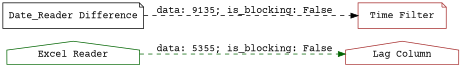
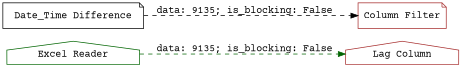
(73, 16) -> (73, 16)
(402, 16) -> (402, 16)
(245, 49) -> (245, 49)
